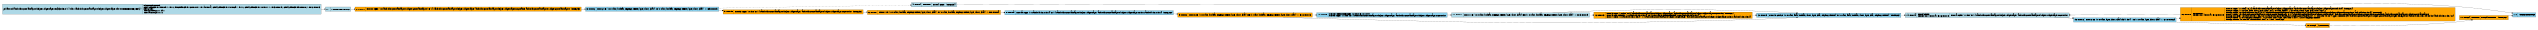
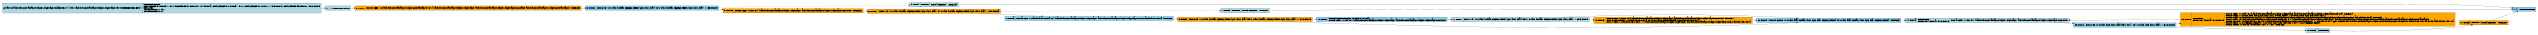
(944, 5) -> (944, 5)
none -> (1245, 11)
(2318, 26) -> (2318, 31)
